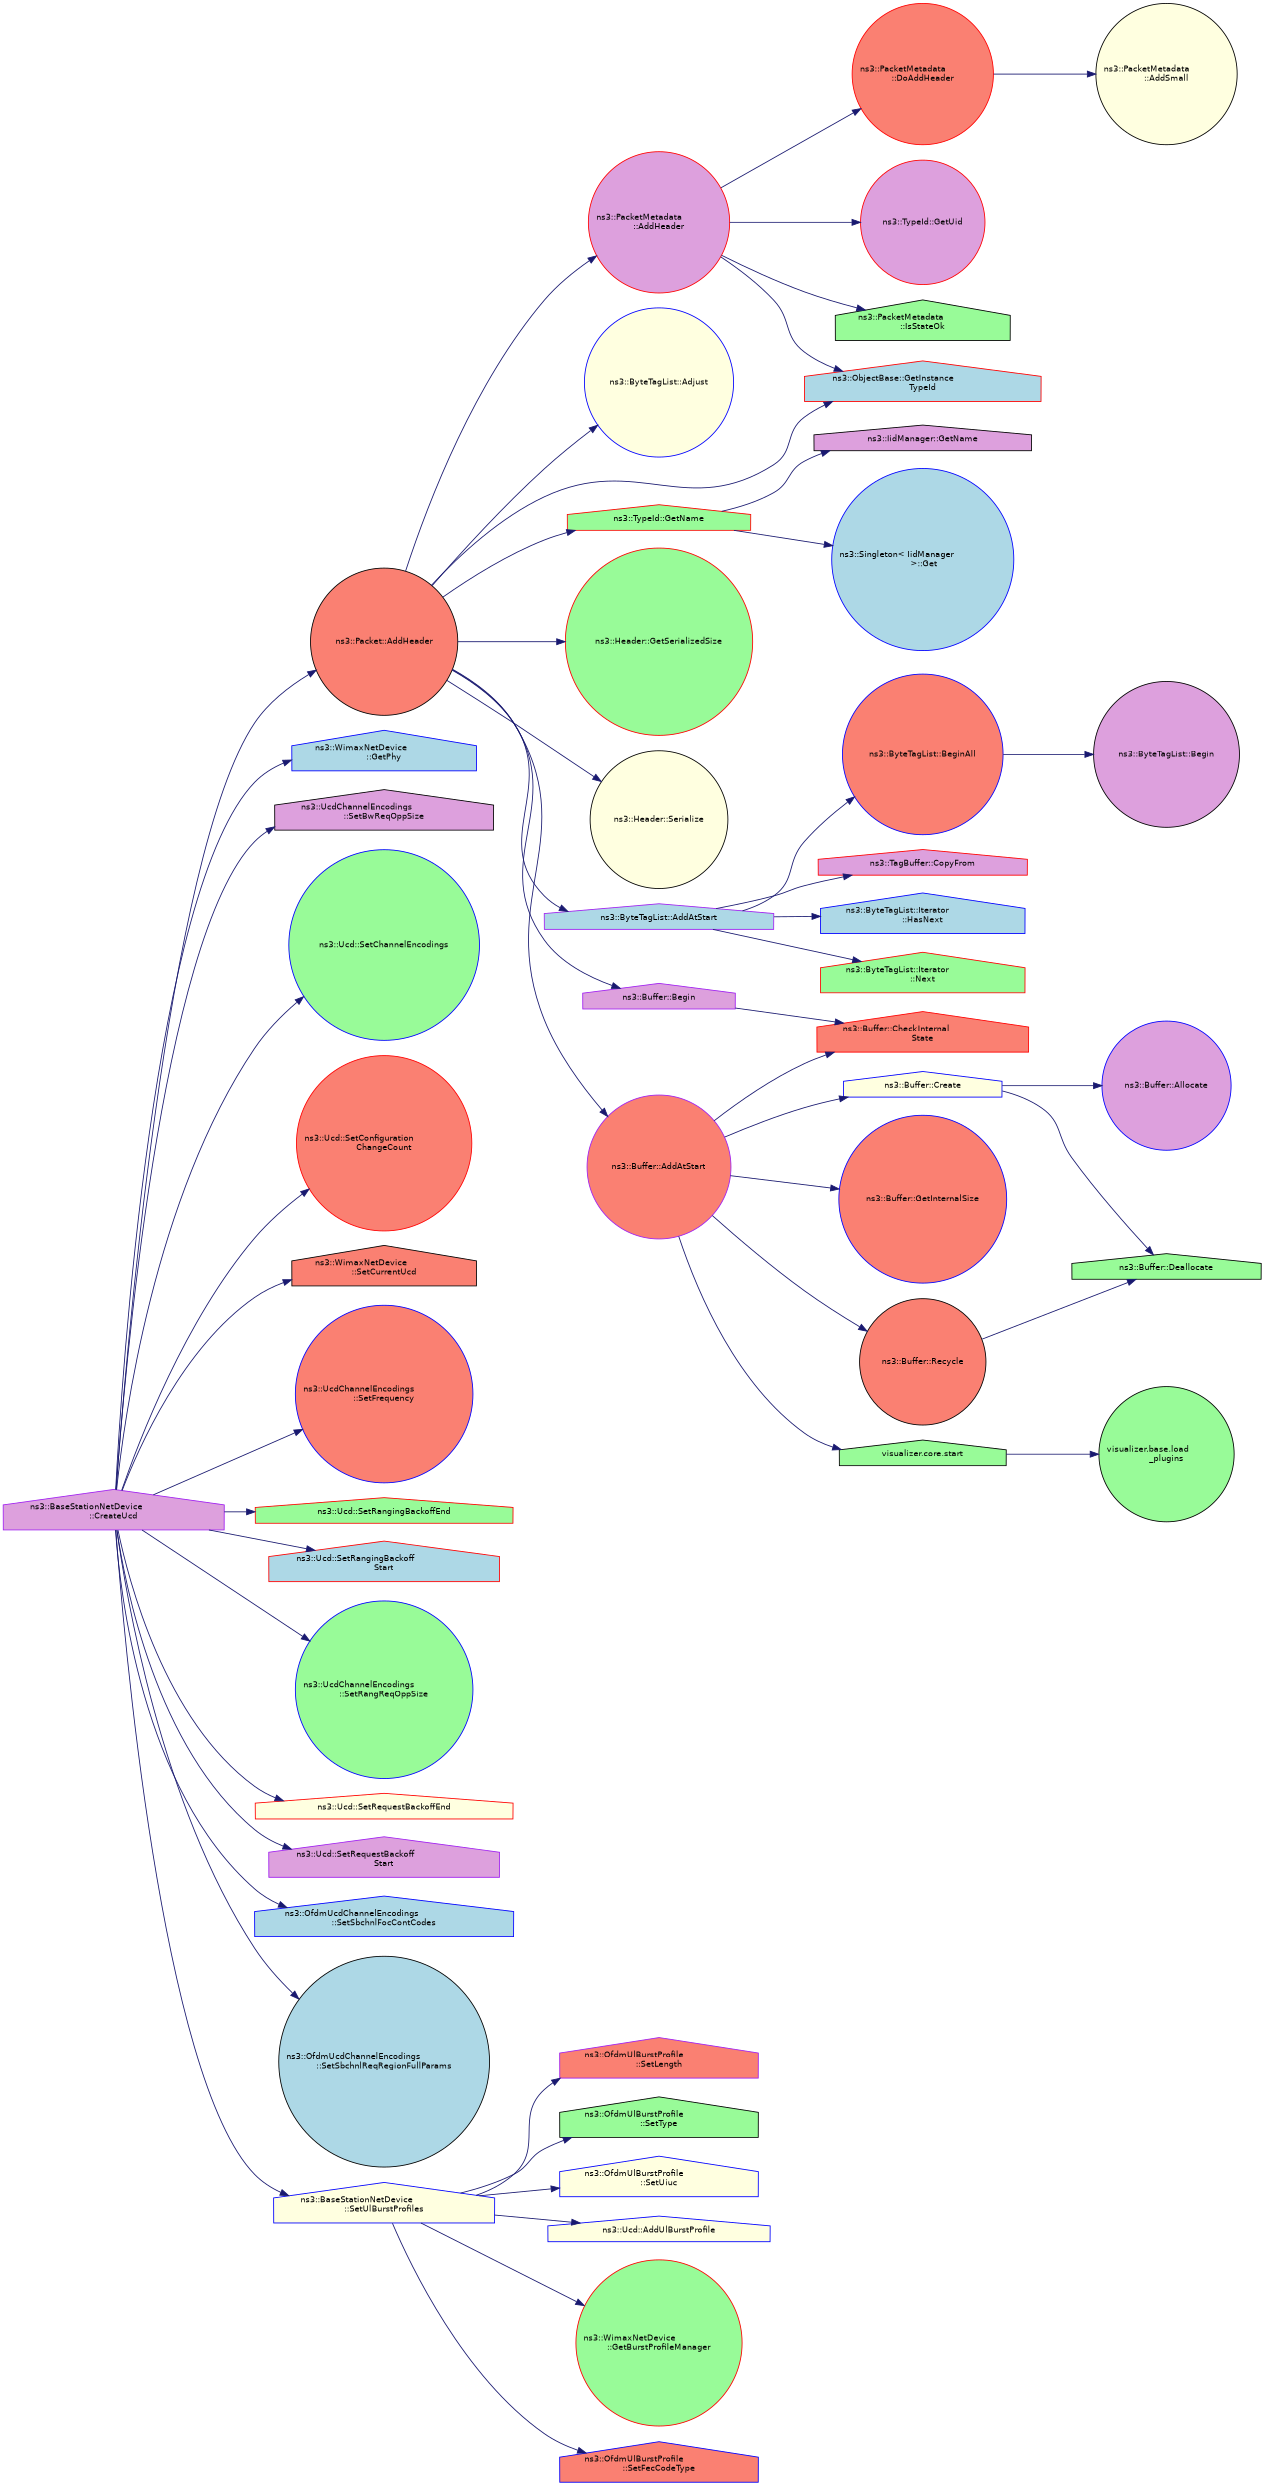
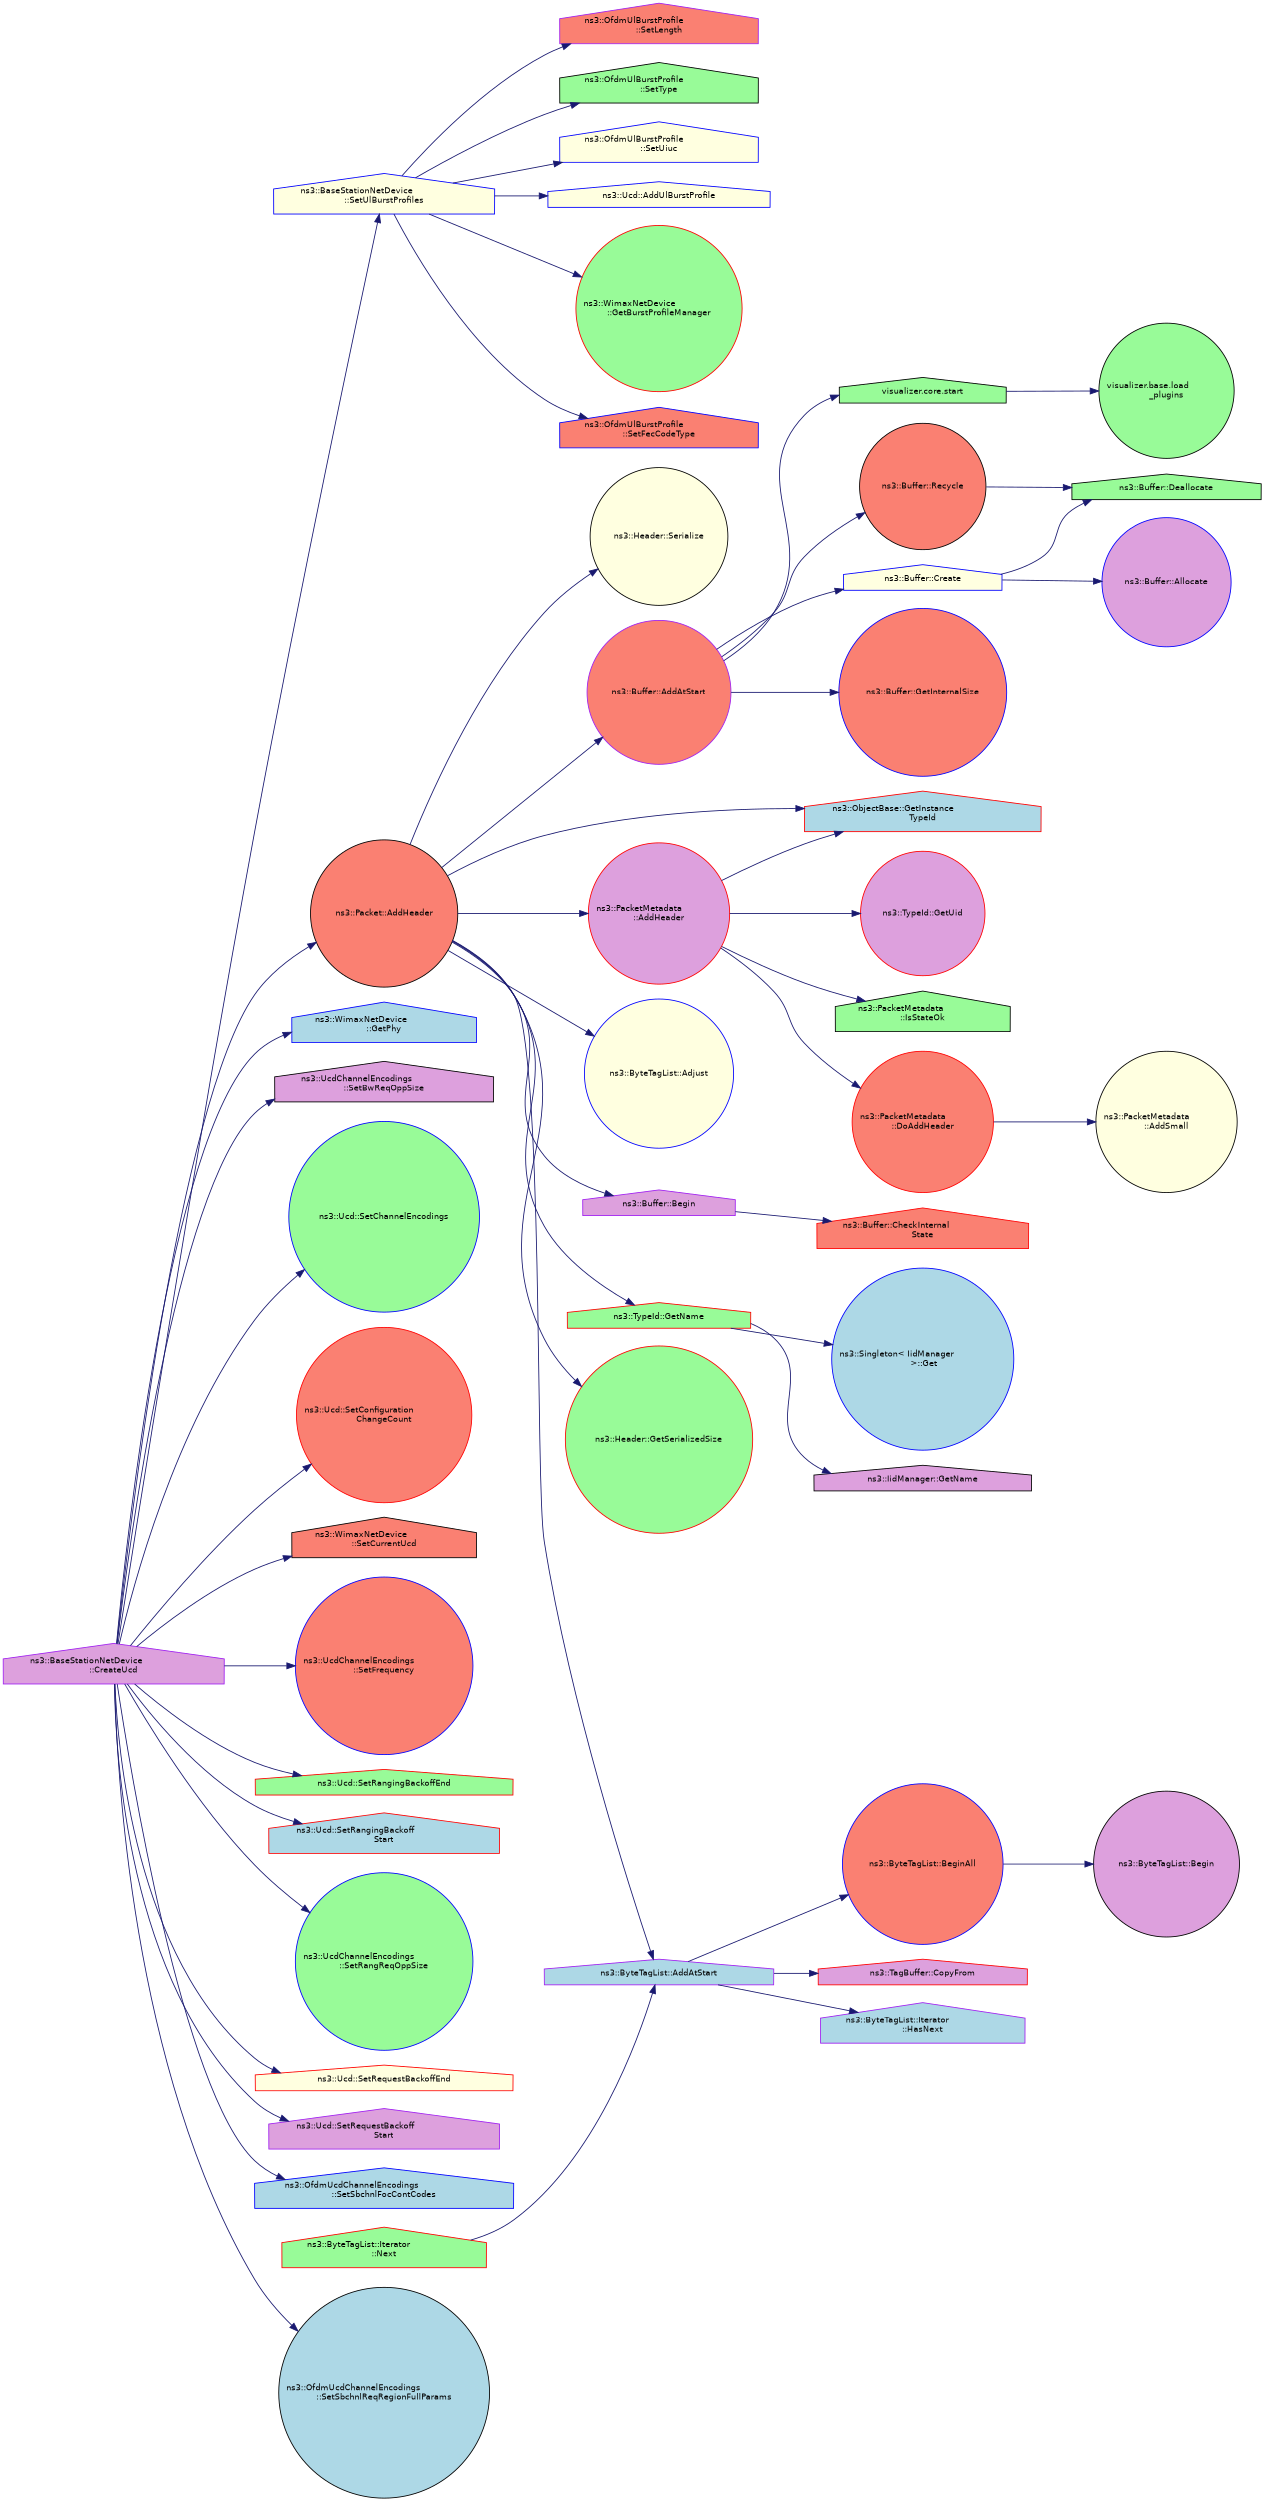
(923, 915) -> (923, 2025)
(783, 945) -> (587, 2138)
(768, 1084) -> none
